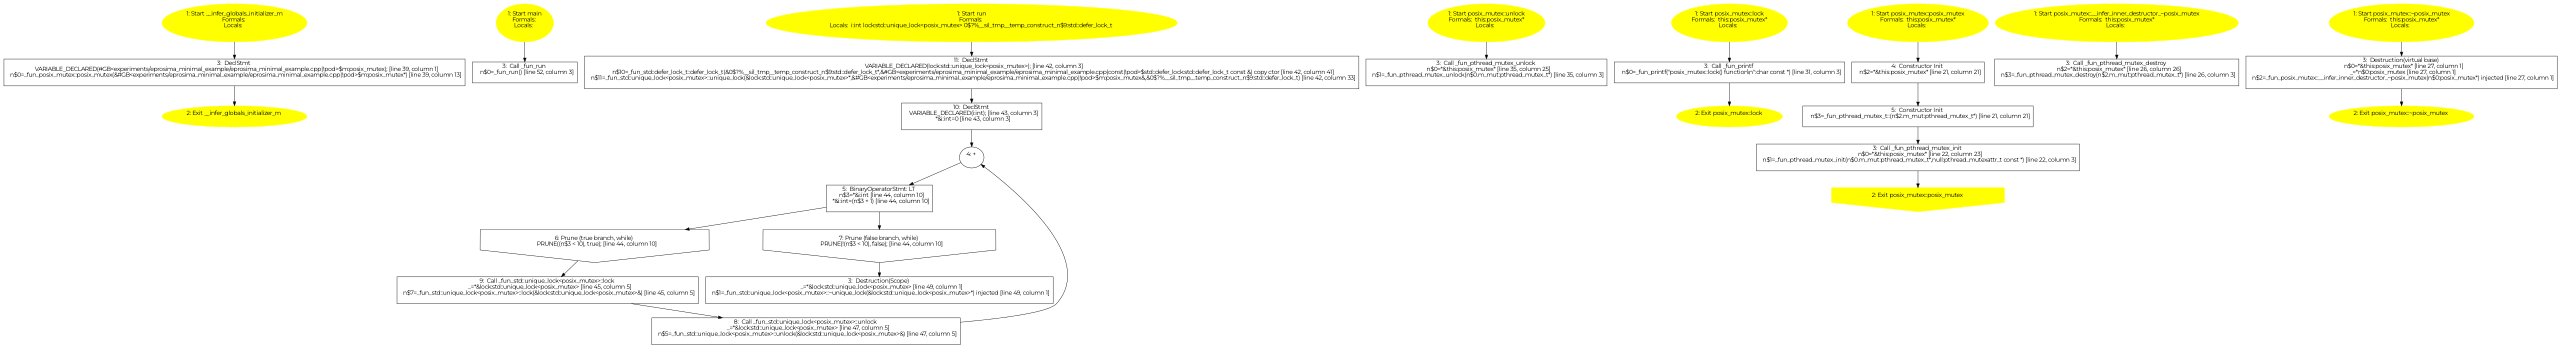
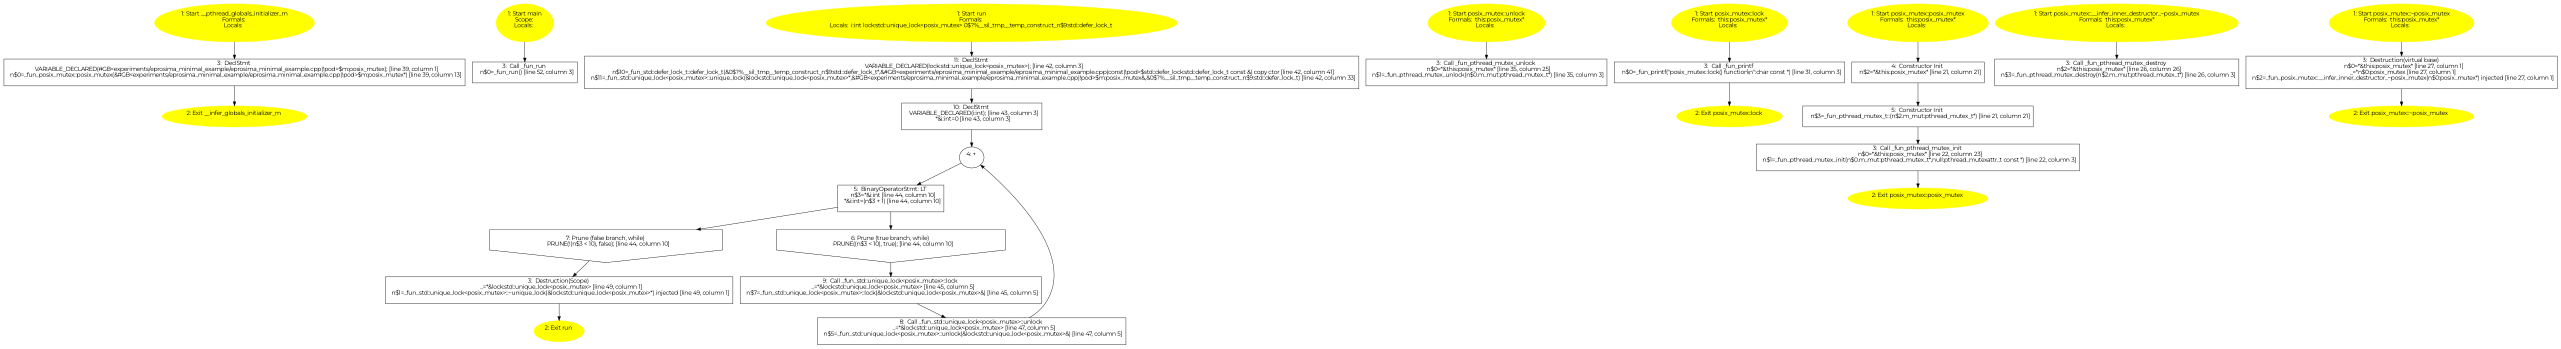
(234, 23) -> (234, 23)
(525, 23) -> (525, 23)
(1918, 198) -> (1918, 198)
none -> (559, 331)
